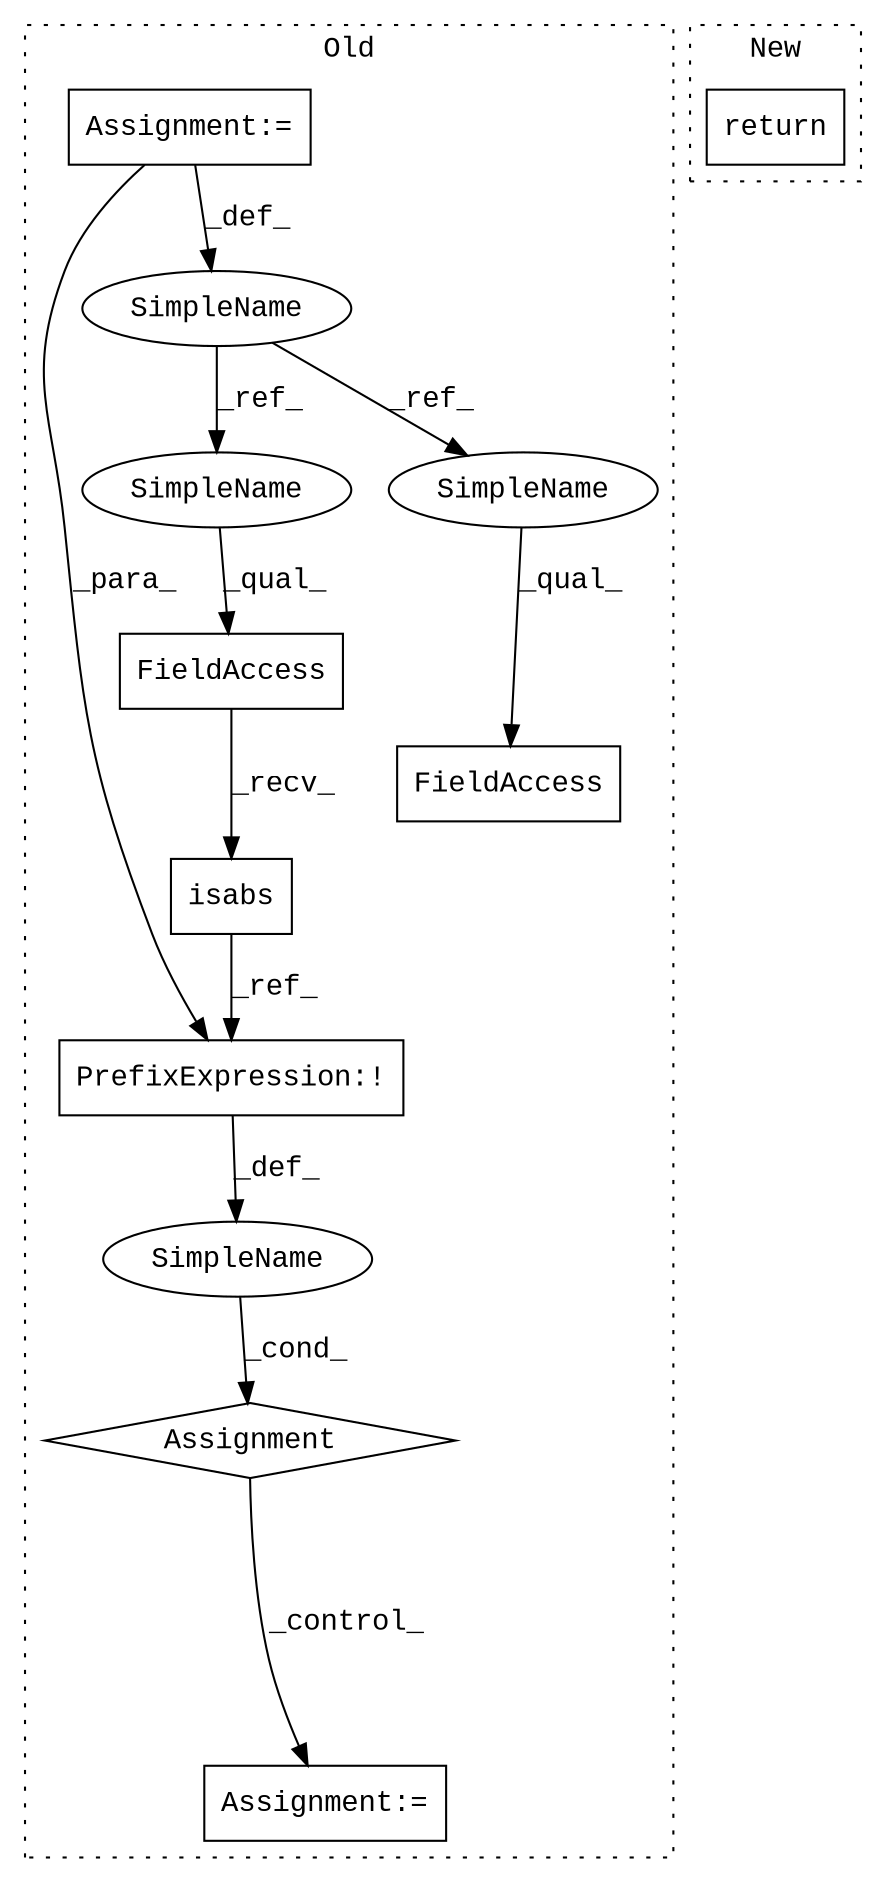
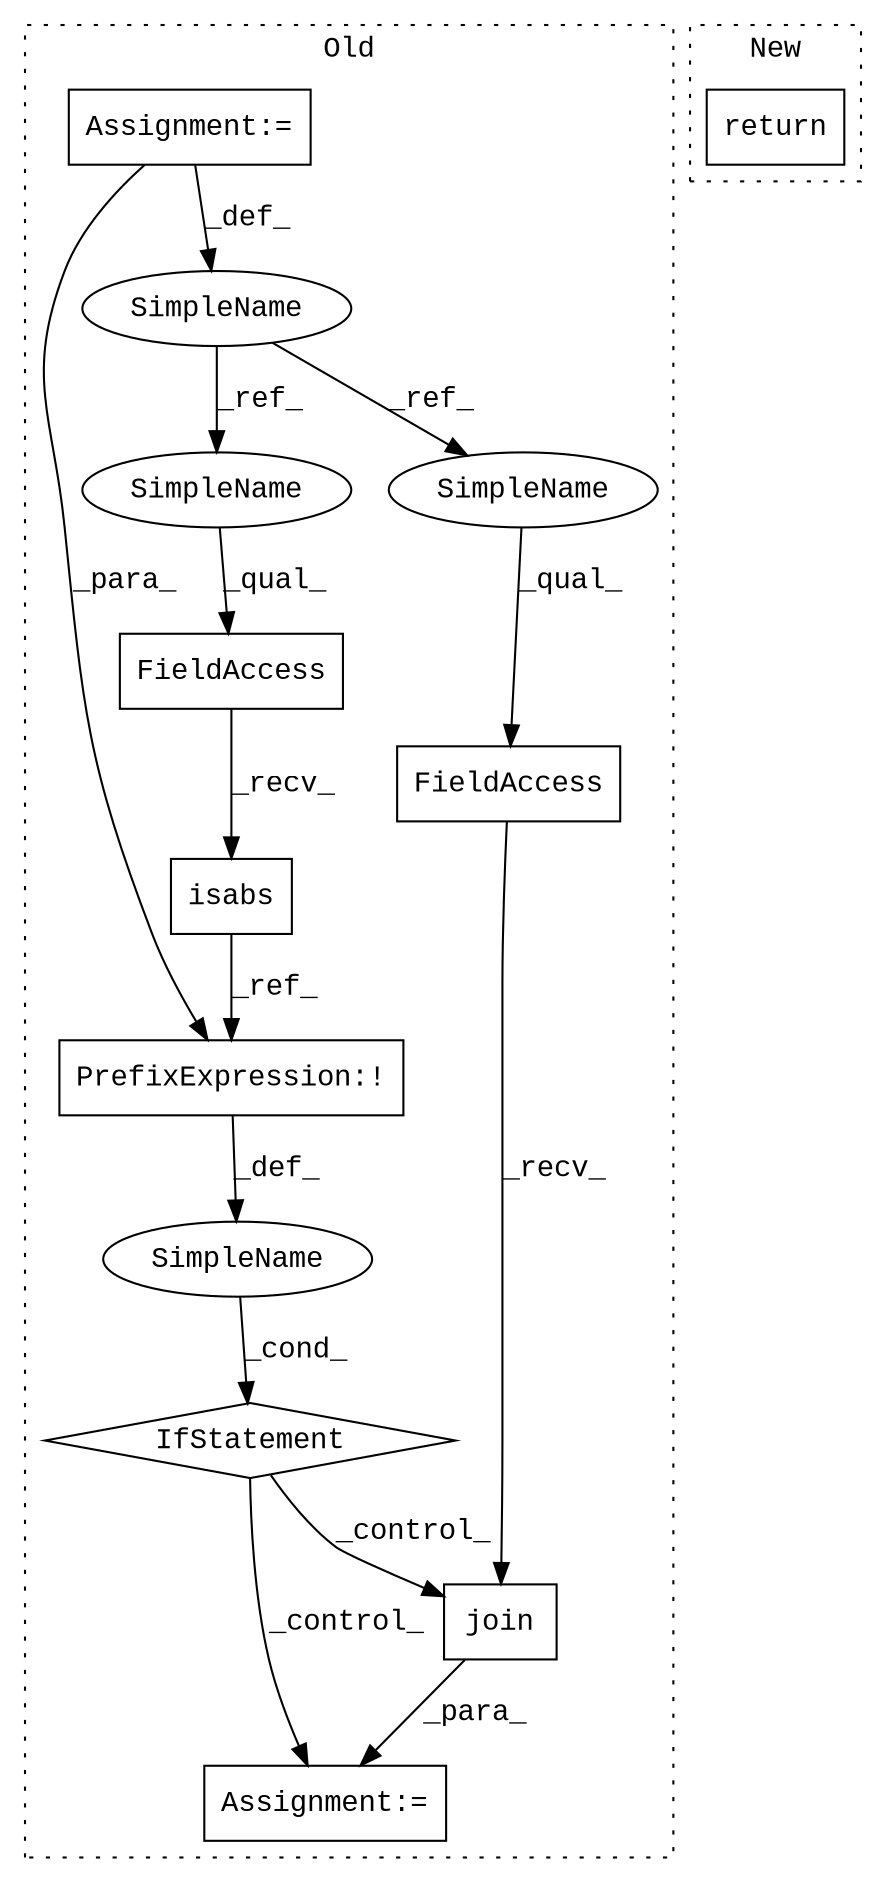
(250, 1441) -> (250, 1441)
none -> (500, 1622)
